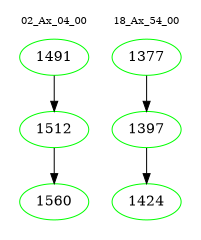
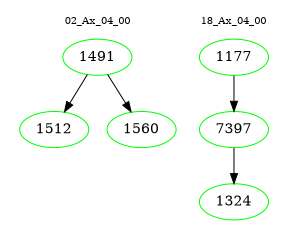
(147, 22) -> (234, 22)
(147, 57) -> (234, 57)
(147, 130) -> (234, 130)
(54, 161) -> (117, 89)
(147, 202) -> (234, 202)
